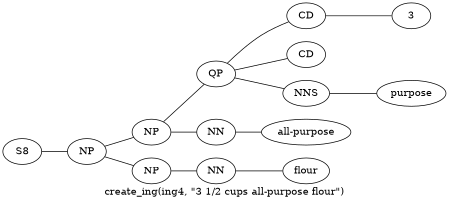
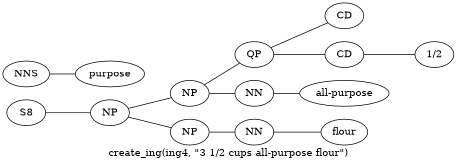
(411, 16) -> none
none -> (434, 55)
(259, 83) -> none
